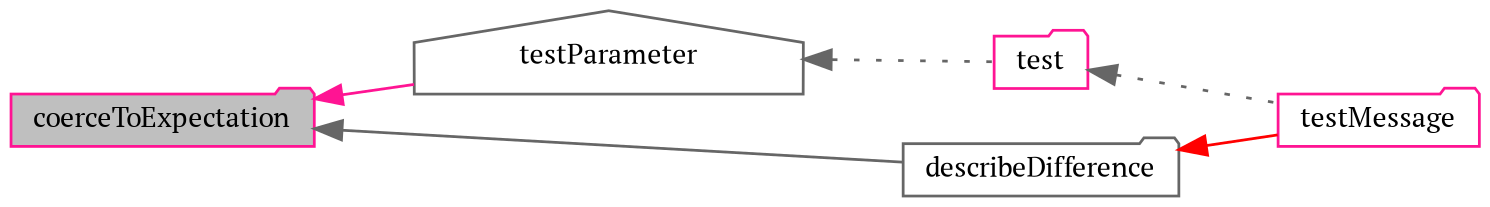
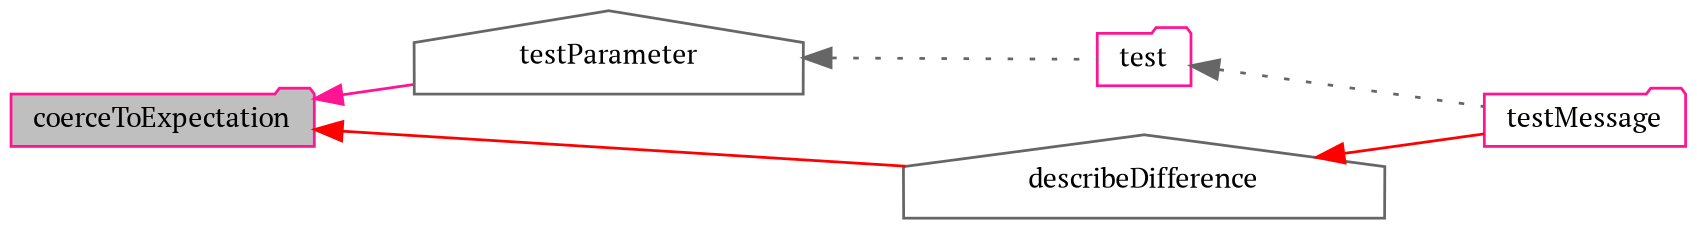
(623, 146) -> (624, 149)
(1041, 170) -> (1144, 181)
